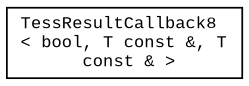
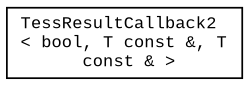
(125, 43) -> (125, 43)
